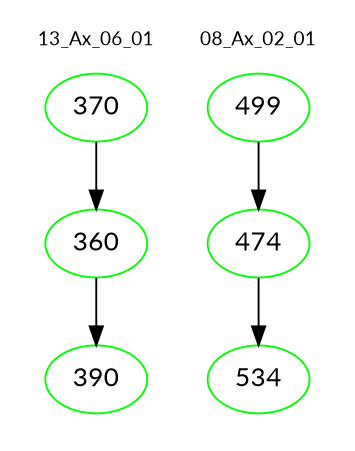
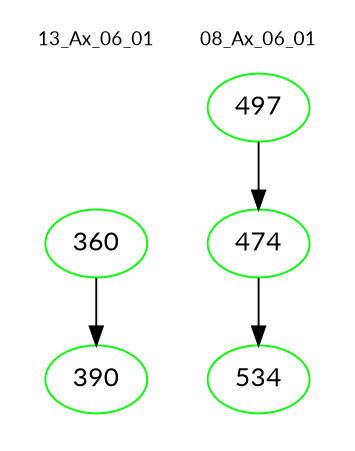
(259, 41) -> (259, 41)
(96, 108) -> none
(259, 108) -> (259, 108)
